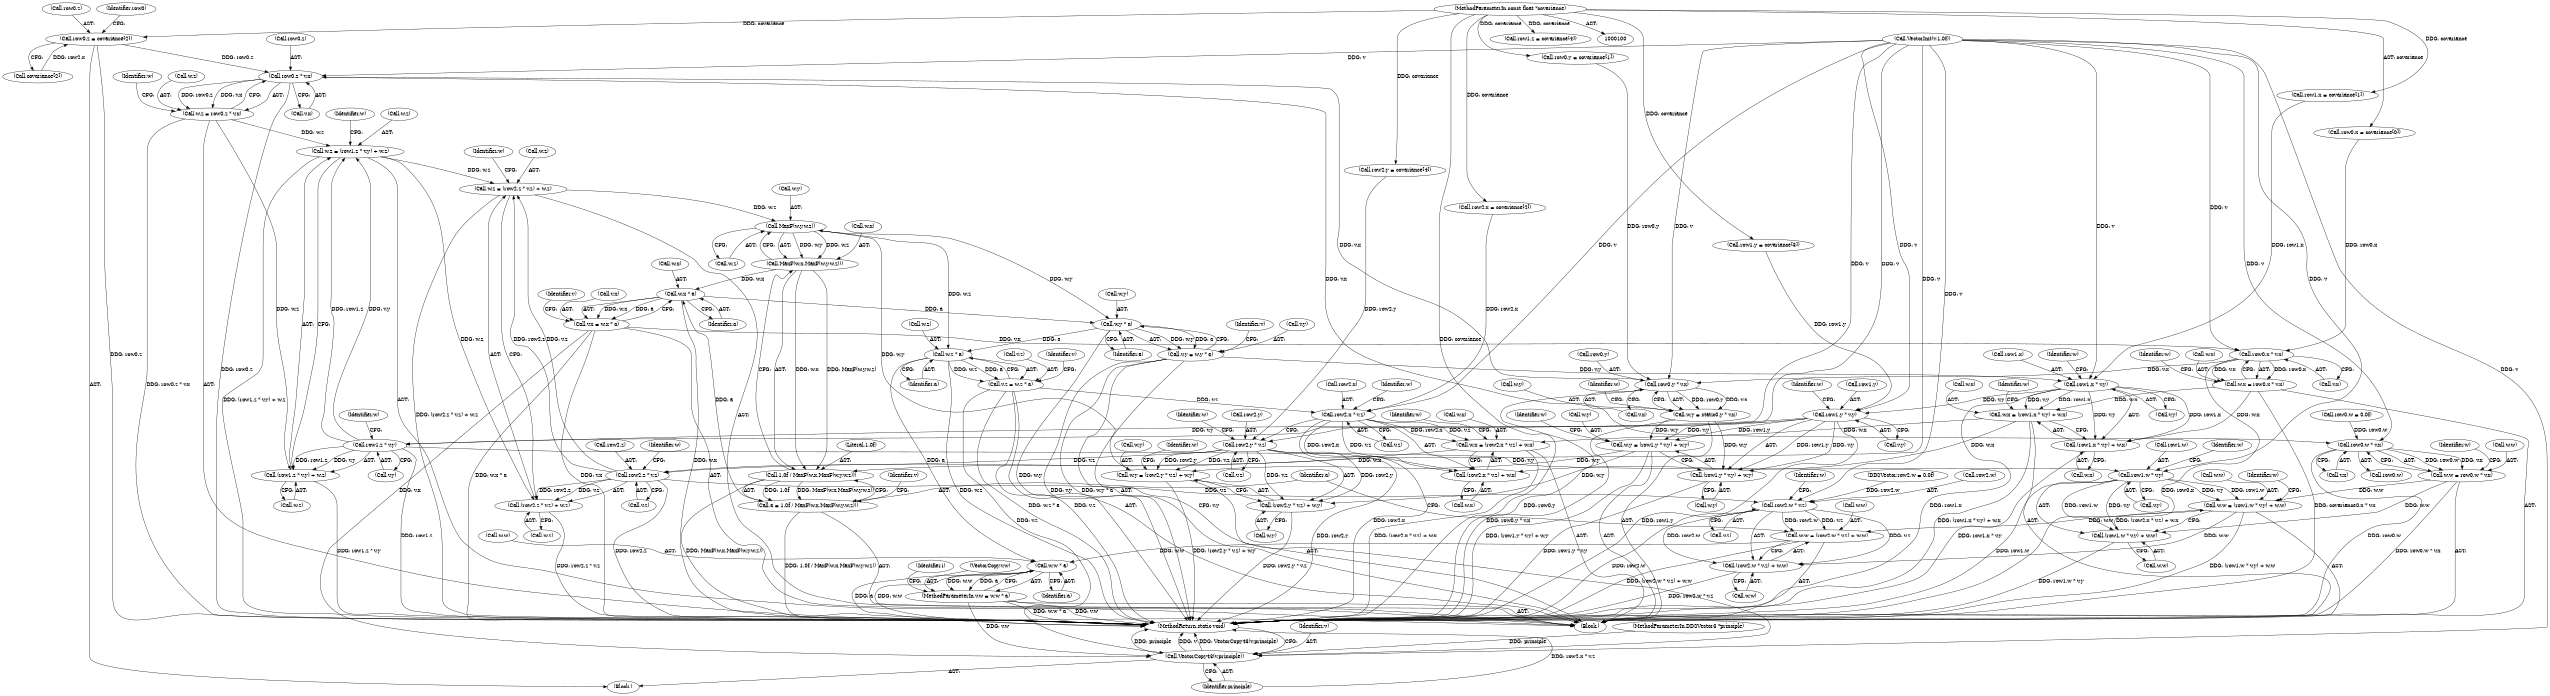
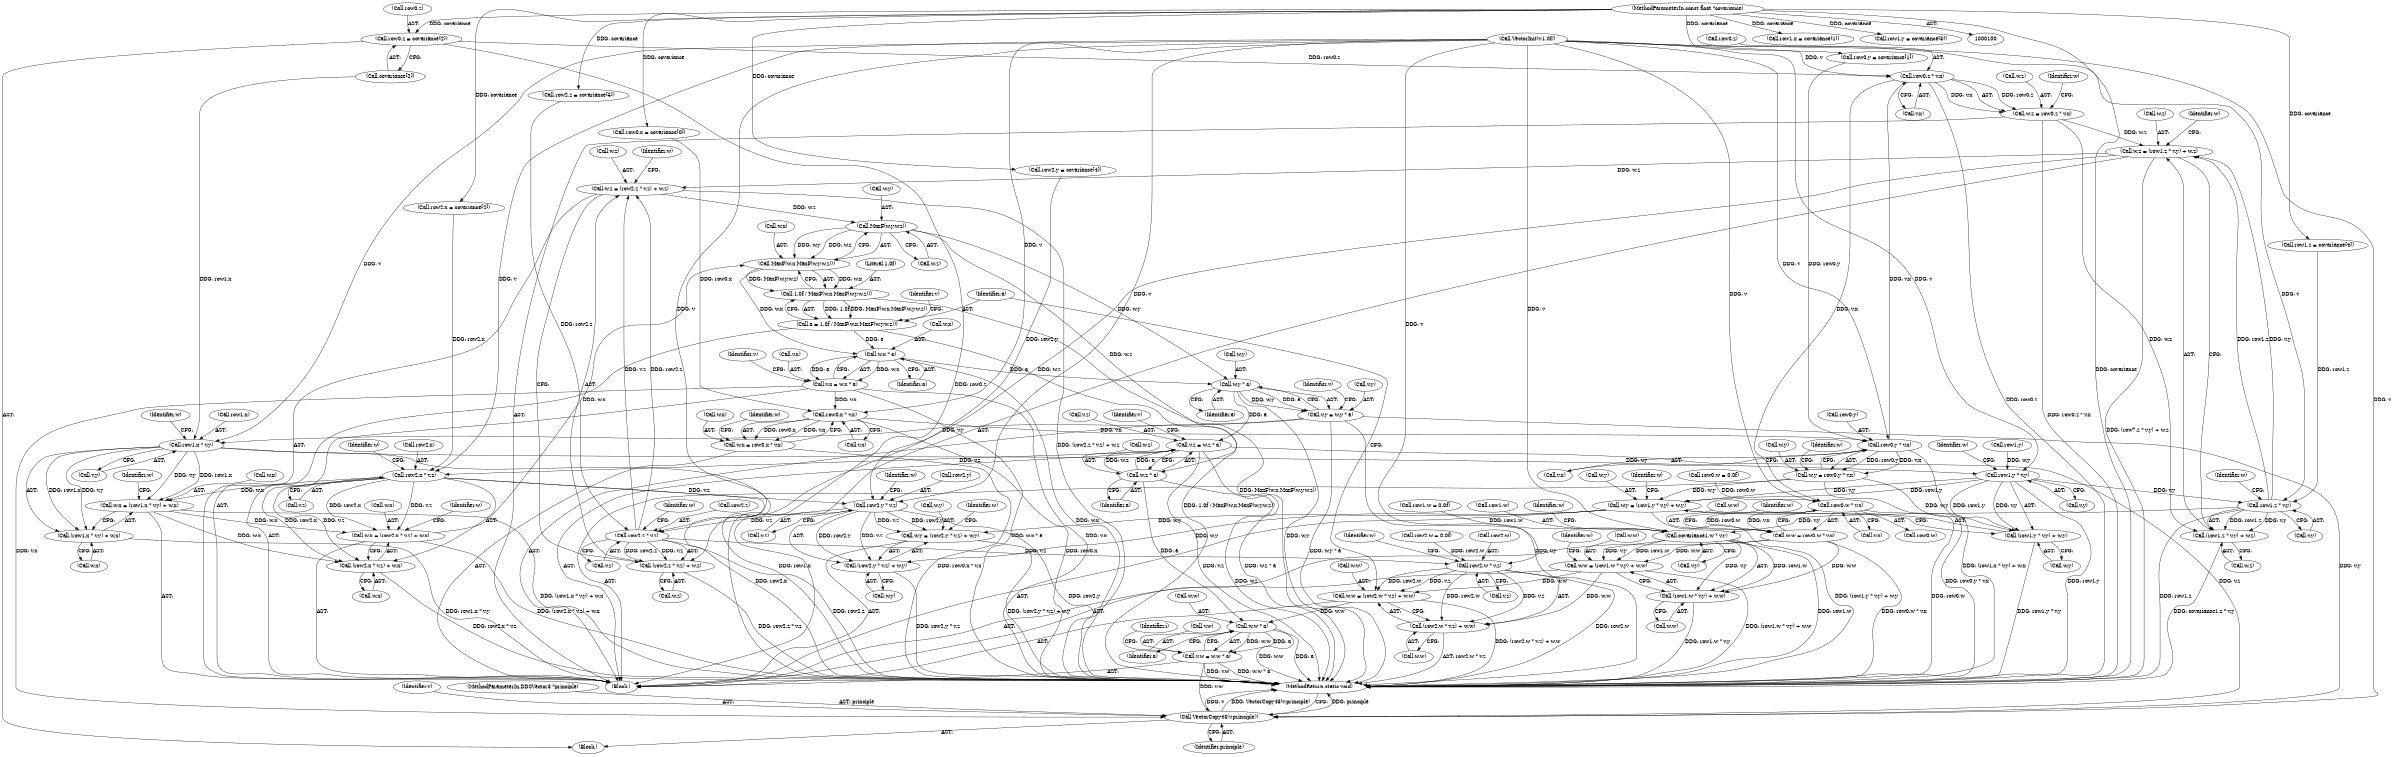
(126, 9) -> none
(69, 58) -> (396, 58)
(2404, 58) -> (664, 58)
(246, 94) -> none
none -> (578, 95)
(2262, 279) -> (200, 192)
(1034, 339) -> (1249, 418)
(1839, 347) -> none
none -> (2318, 381)
(2141, 394) -> (303, 482)
(254, 400) -> (2138, 430)
(1856, 400) -> (2019, 461)
(930, 408) -> none
(1705, 415) -> (1825, 476)
(1293, 430) -> (699, 491)
(2198, 430) -> none
(1157, 466) -> (589, 385)
(1901, 476) -> (1427, 536)
(2141, 476) -> (1697, 536)
(1243, 491) -> (895, 551)
(1209, 506) -> (2350, 566)
none -> (1425, 506)
(1539, 506) -> (1994, 566)
(2345, 506) -> (960, 566)
(2147, 521) -> (1673, 581)
(359, 551) -> (2204, 612)
(990, 566) -> (1202, 627)
(966, 597) -> (1207, 657)
(1691, 597) -> (1464, 657)
(1528, 642) -> (857, 702)
(1539, 661) -> (631, 676)
